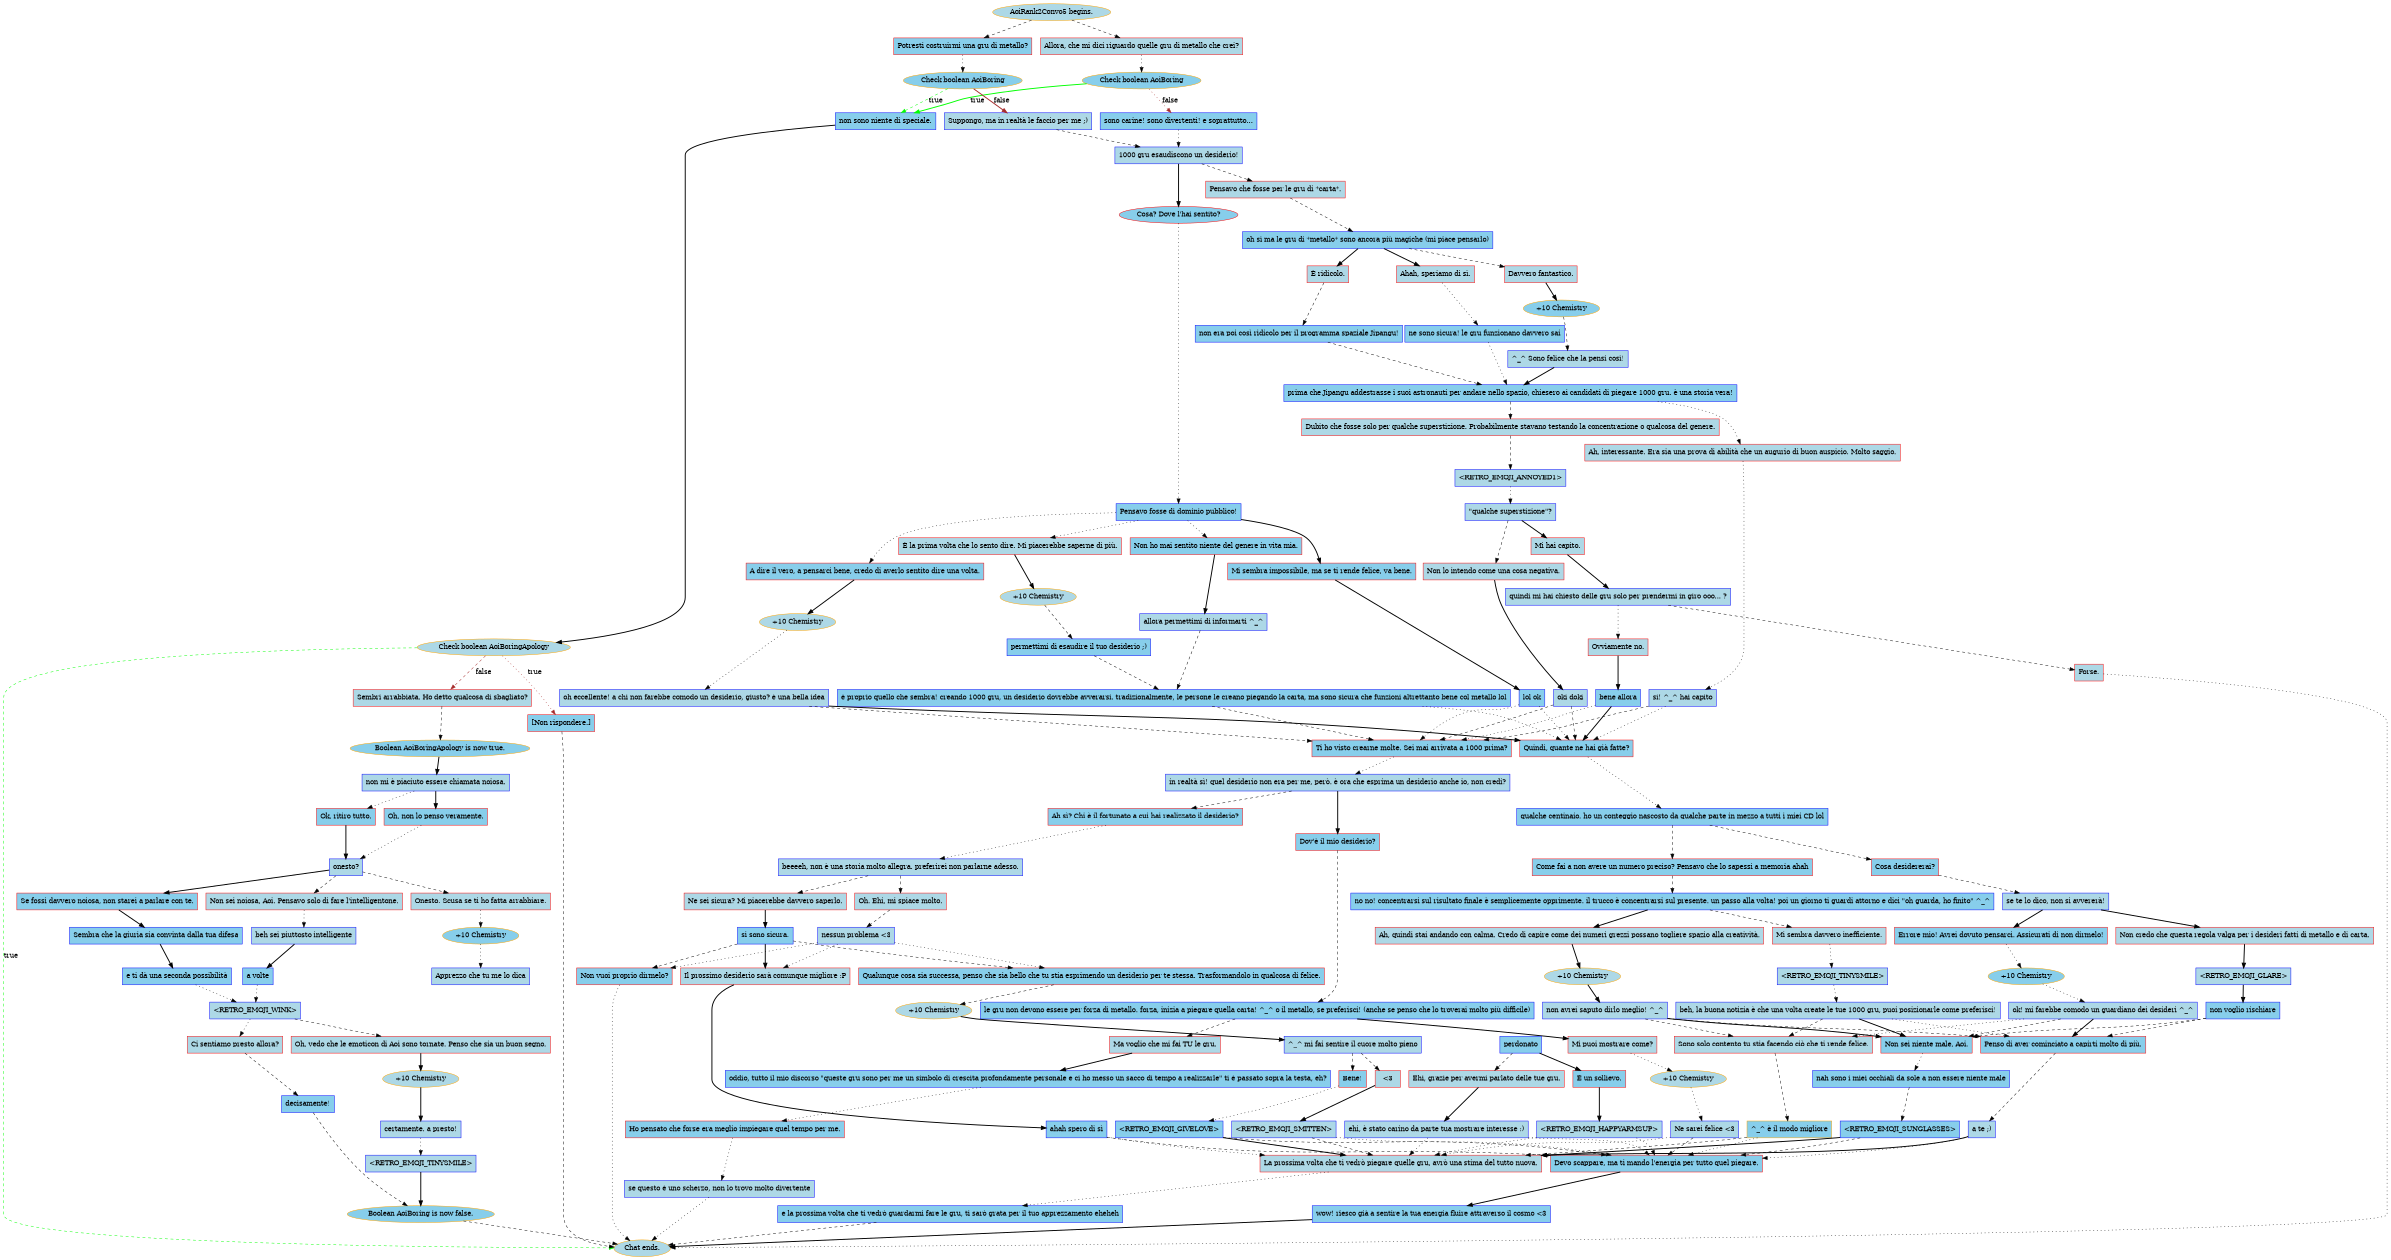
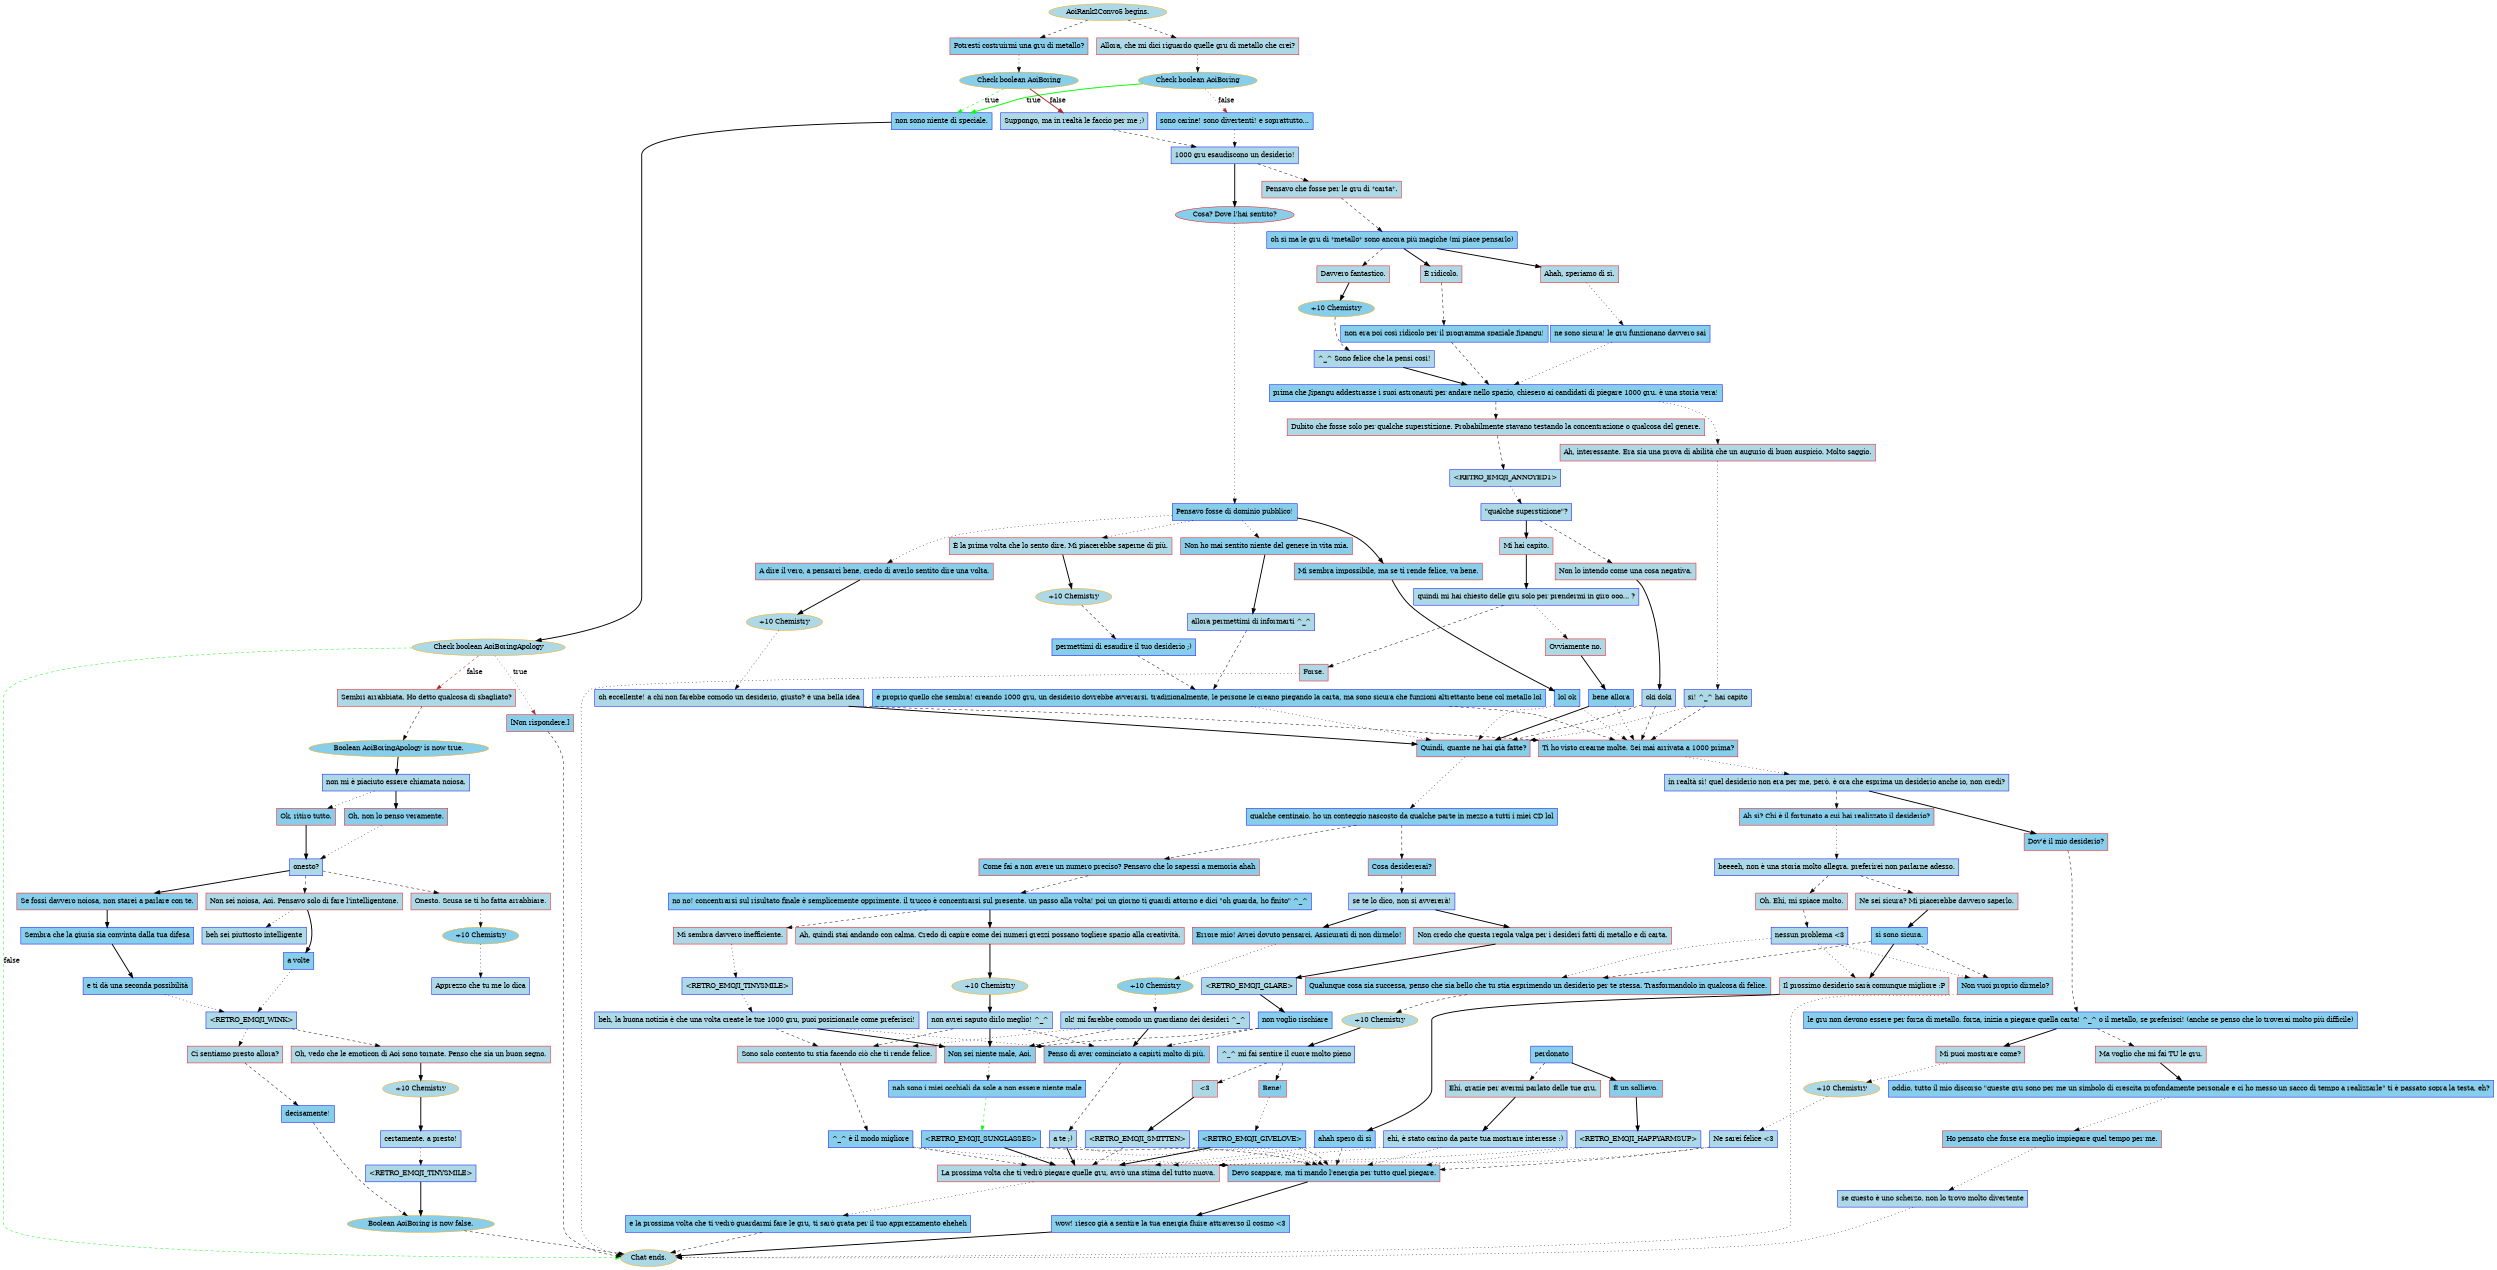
(283, 954) -> (312, 929)
(11, 956) -> (12, 961)
(1906, 1102) -> (984, 1112)
(1789, 1129) -> (871, 1139)
